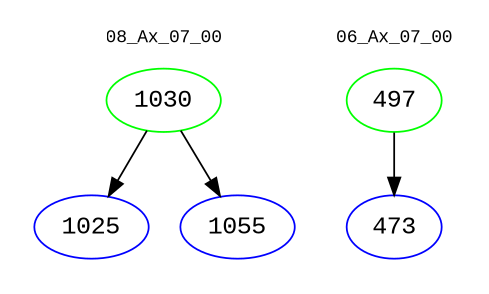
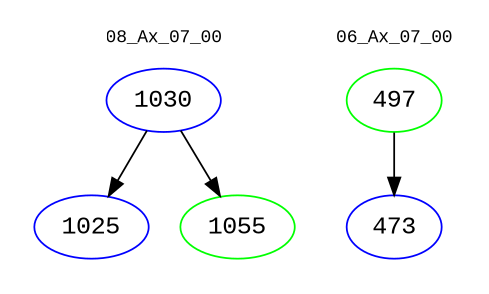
(164, 100) -> (164, 100)
(238, 227) -> (238, 227)
